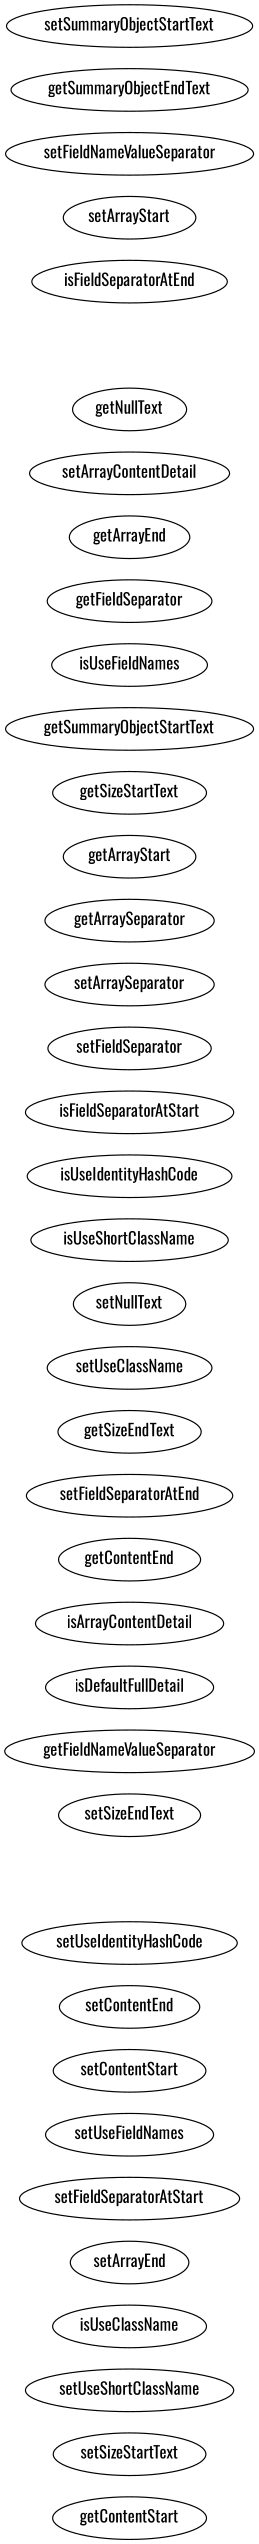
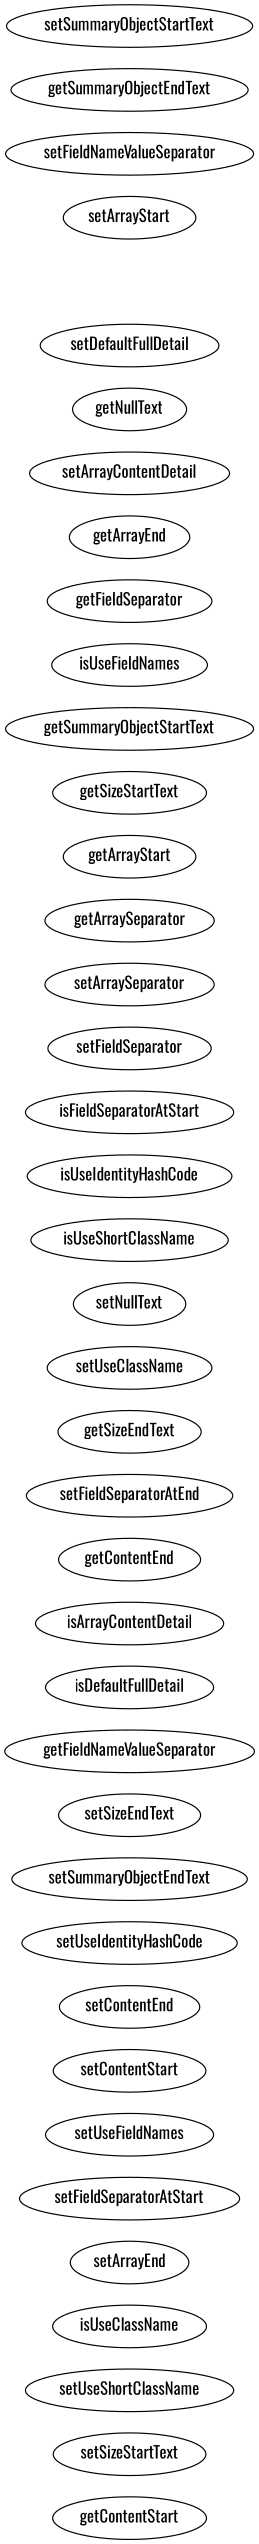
(130, 282) -> none
none -> (130, 346)
none -> (130, 1879)
